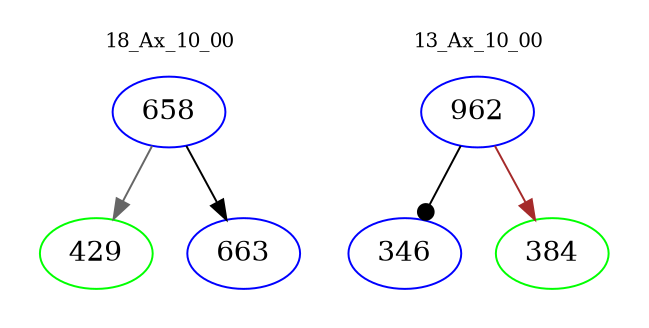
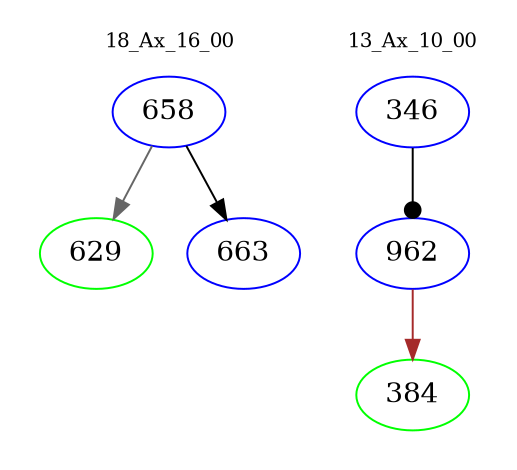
(170, 42) -> (170, 42)
(445, 175) -> (413, 175)
(96, 254) -> (96, 254)
